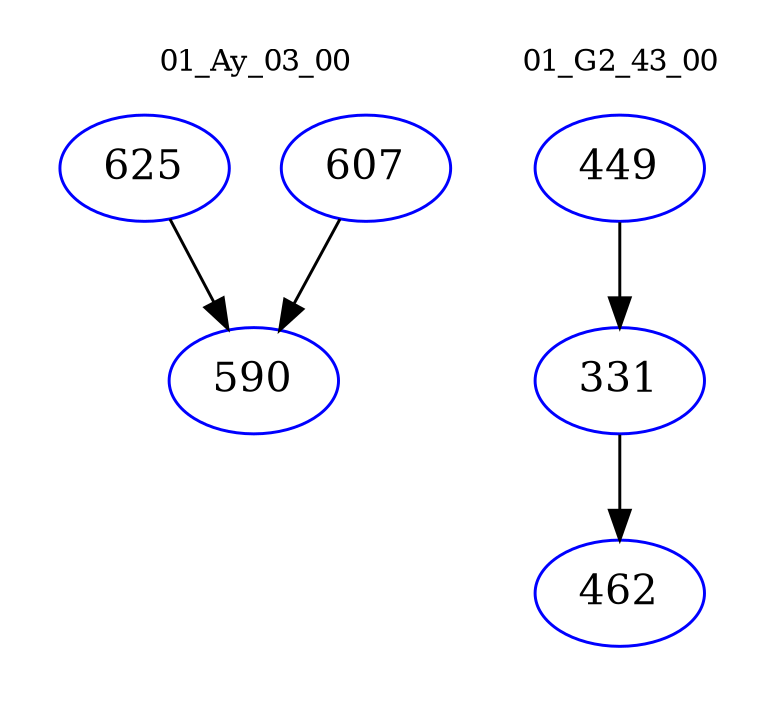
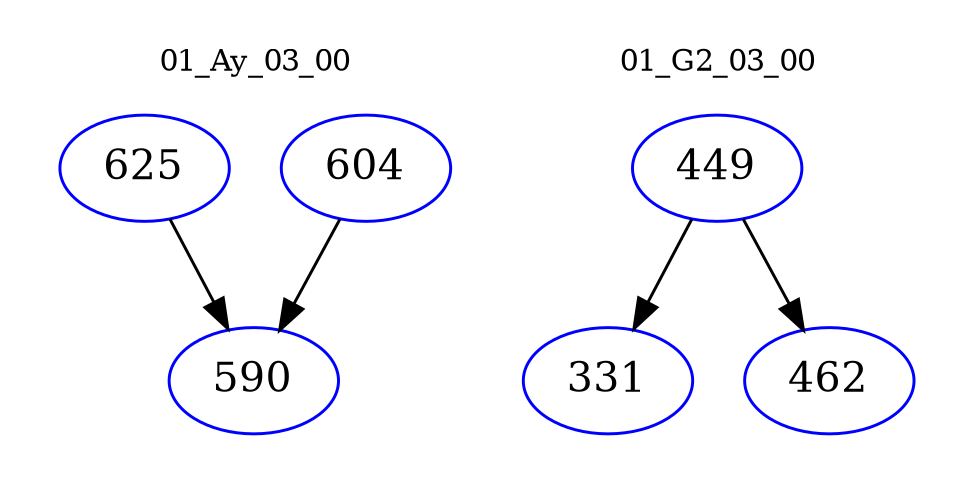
(621, 63) -> (719, 63)
(366, 168) -> (366, 168)
(620, 473) -> (766, 261)
